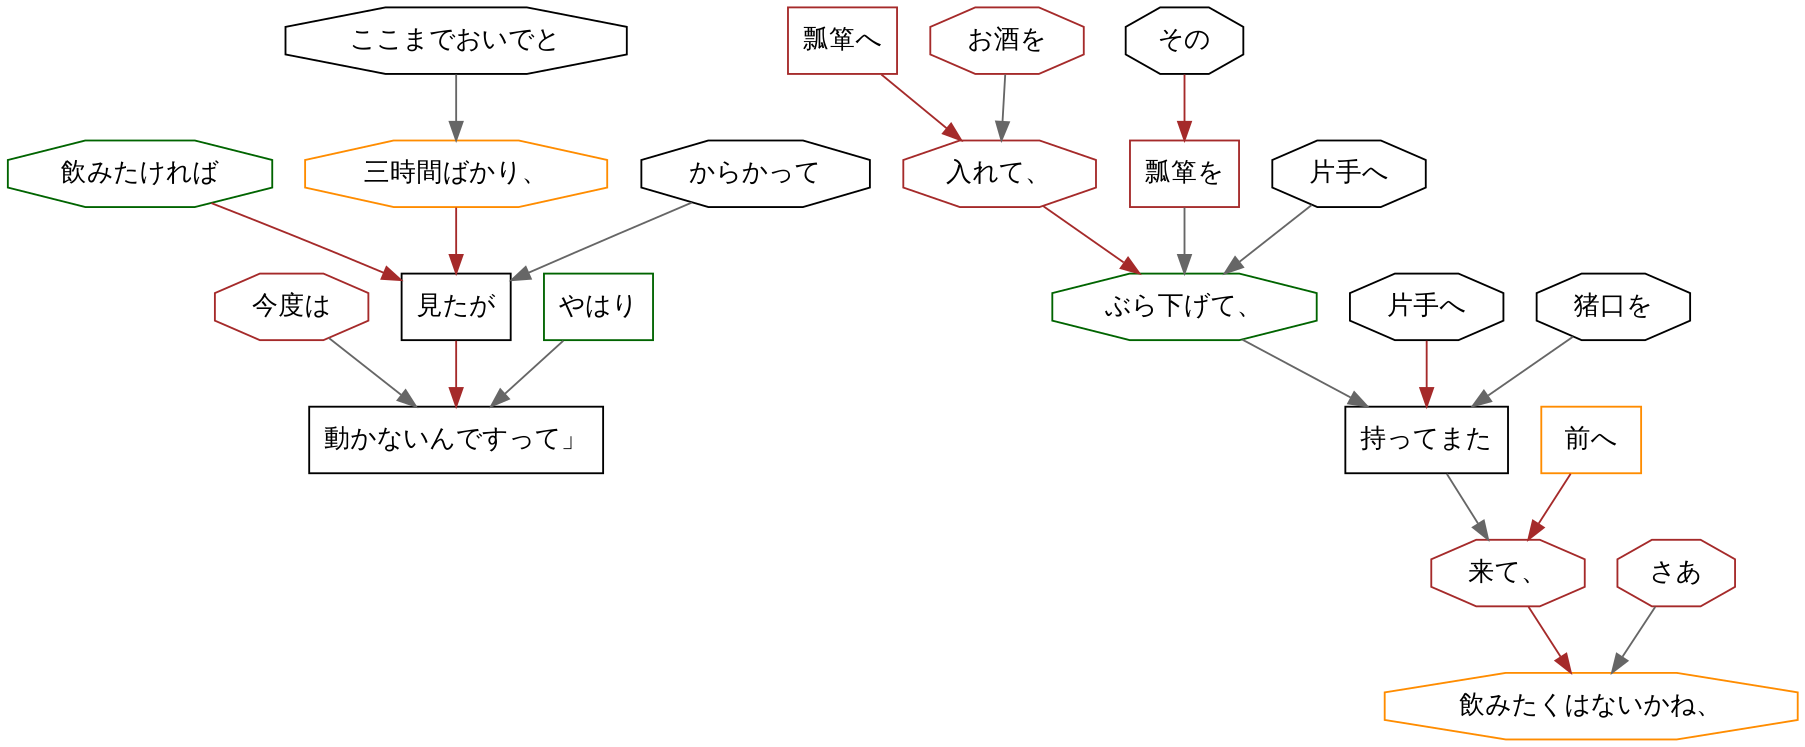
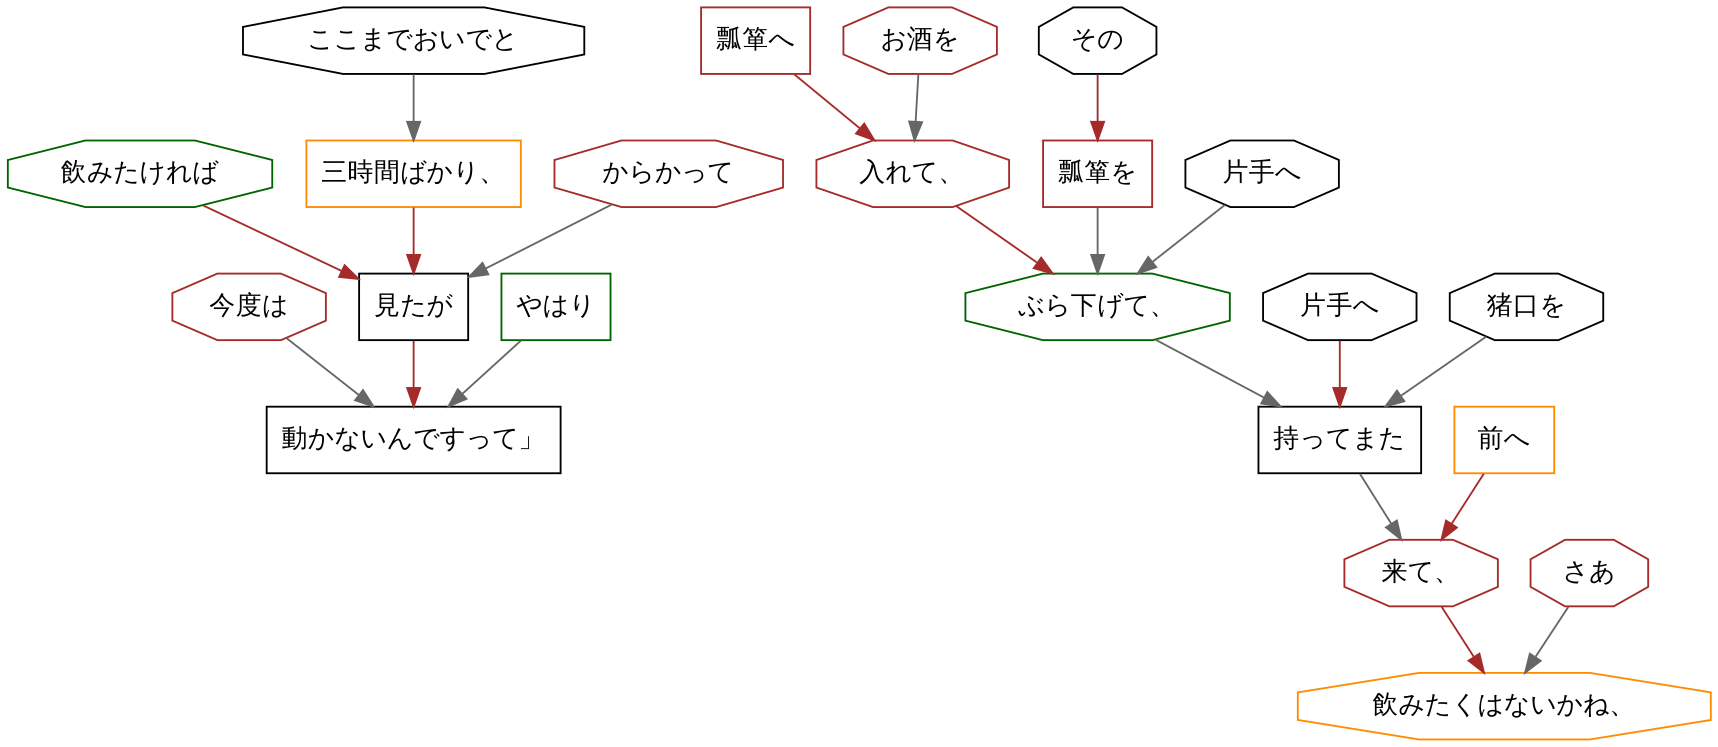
(456, 174) -> (414, 174)
(756, 174) -> (669, 174)
